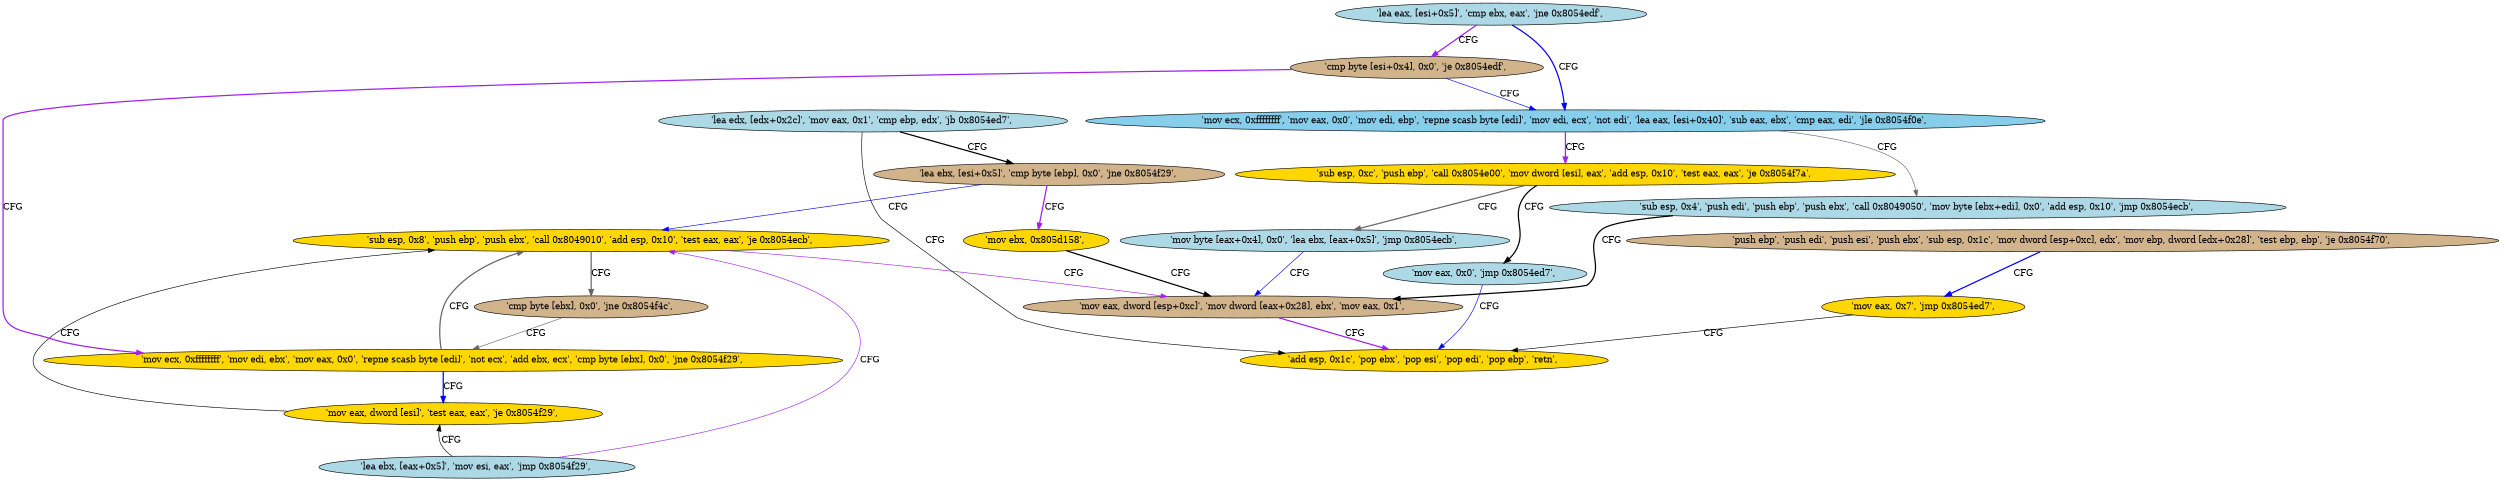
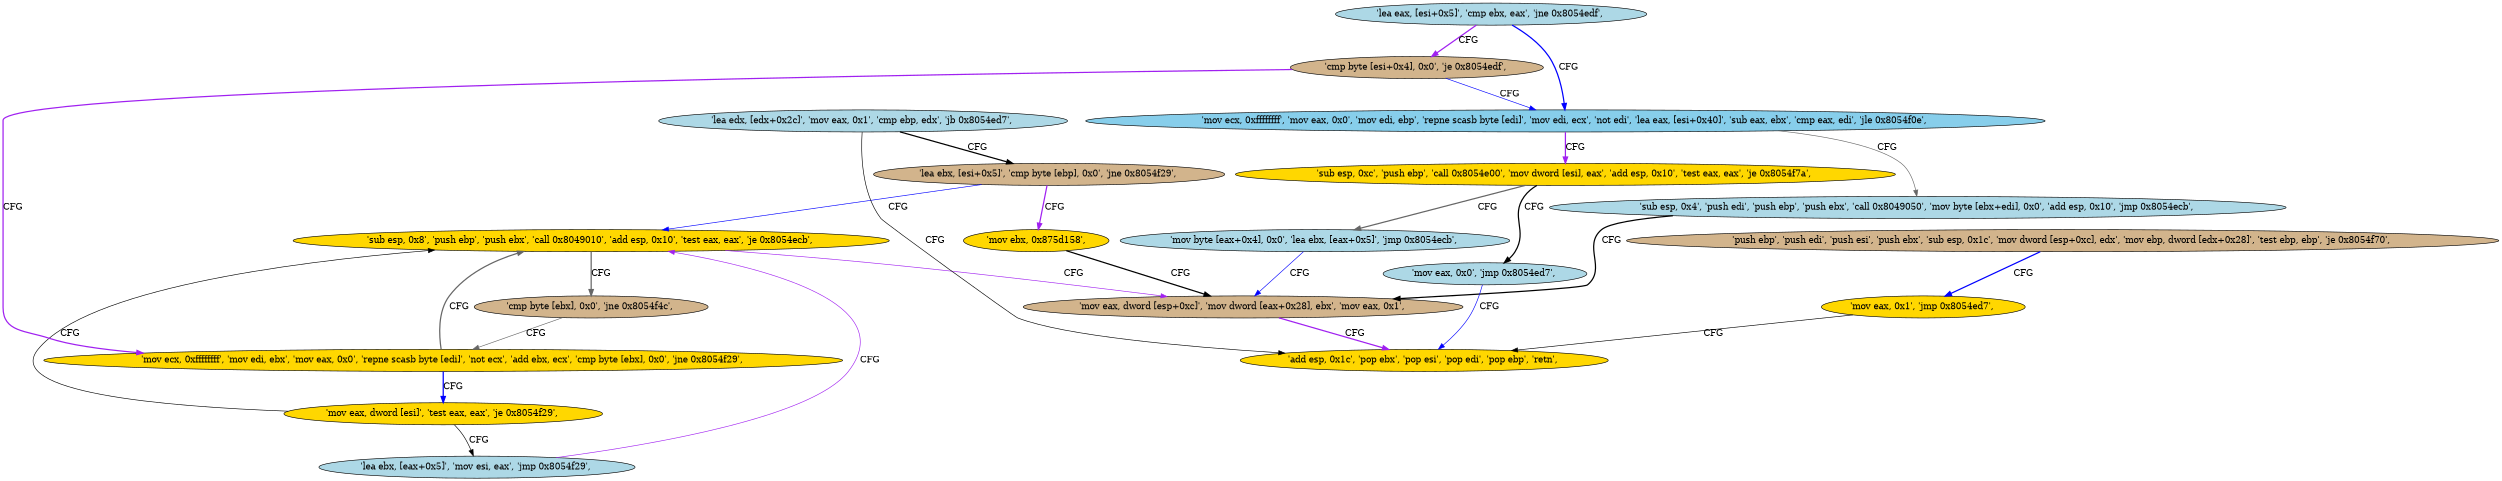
(1036, 241) -> (1036, 241)
(1923, 307) -> (1923, 307)
(442, 446) -> (464, 437)
